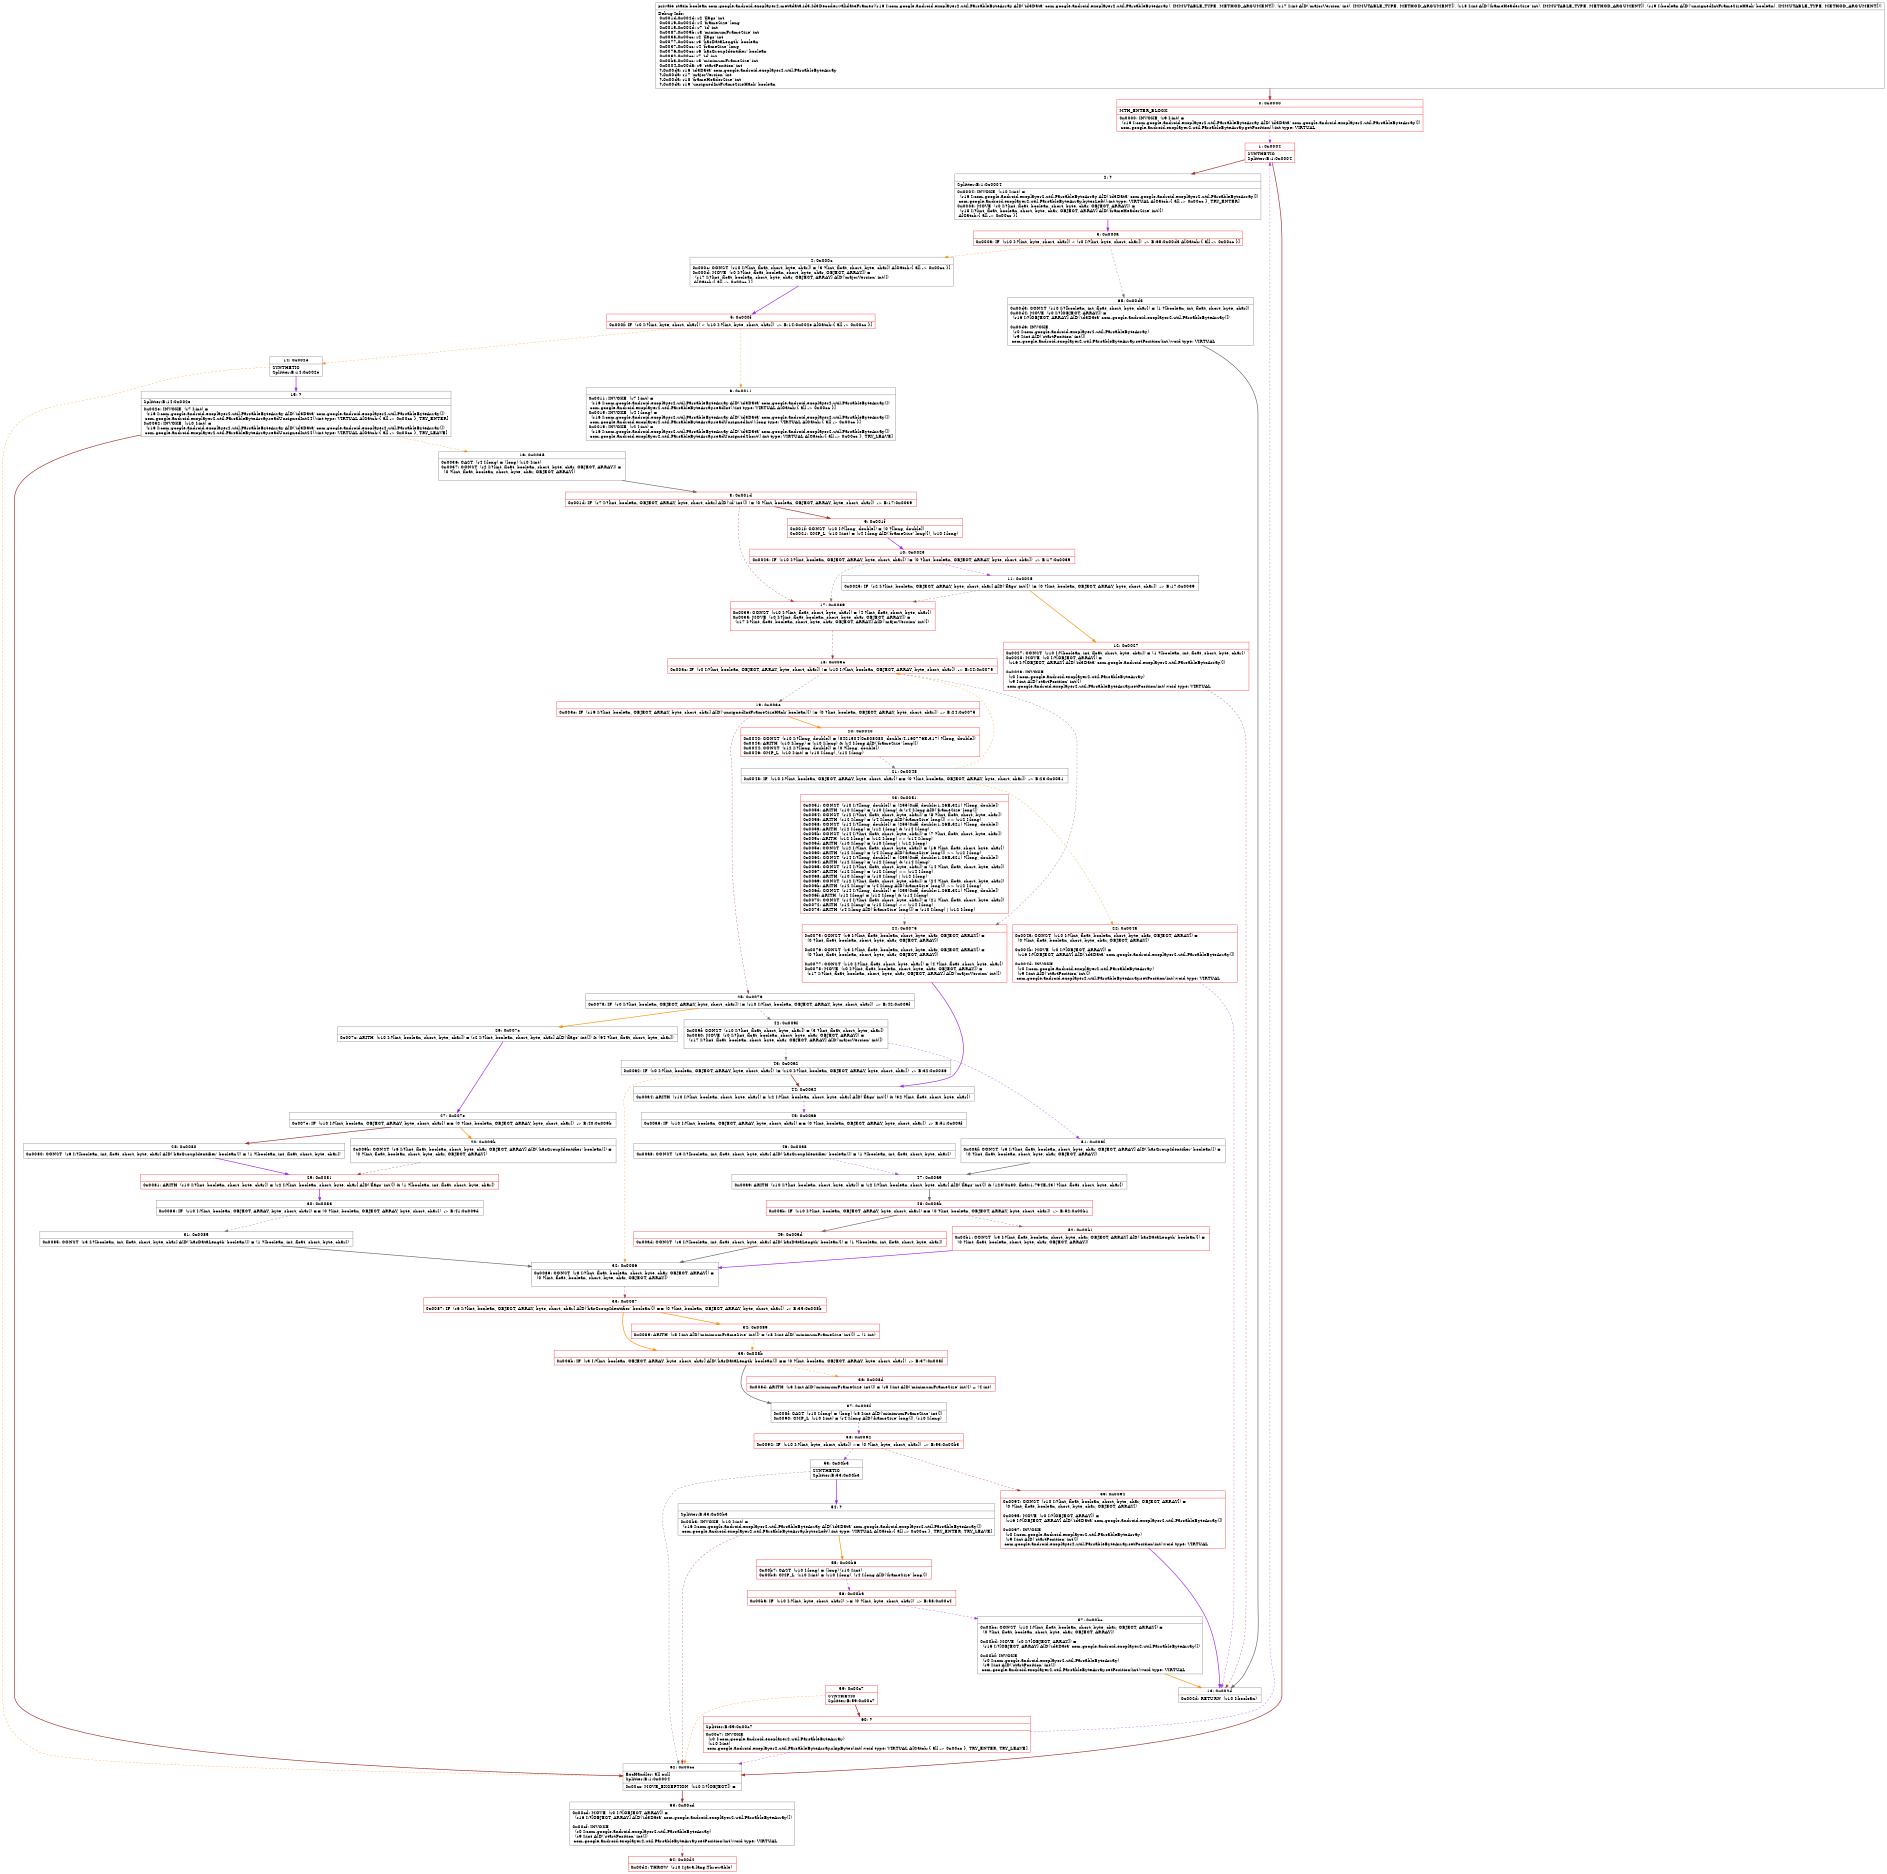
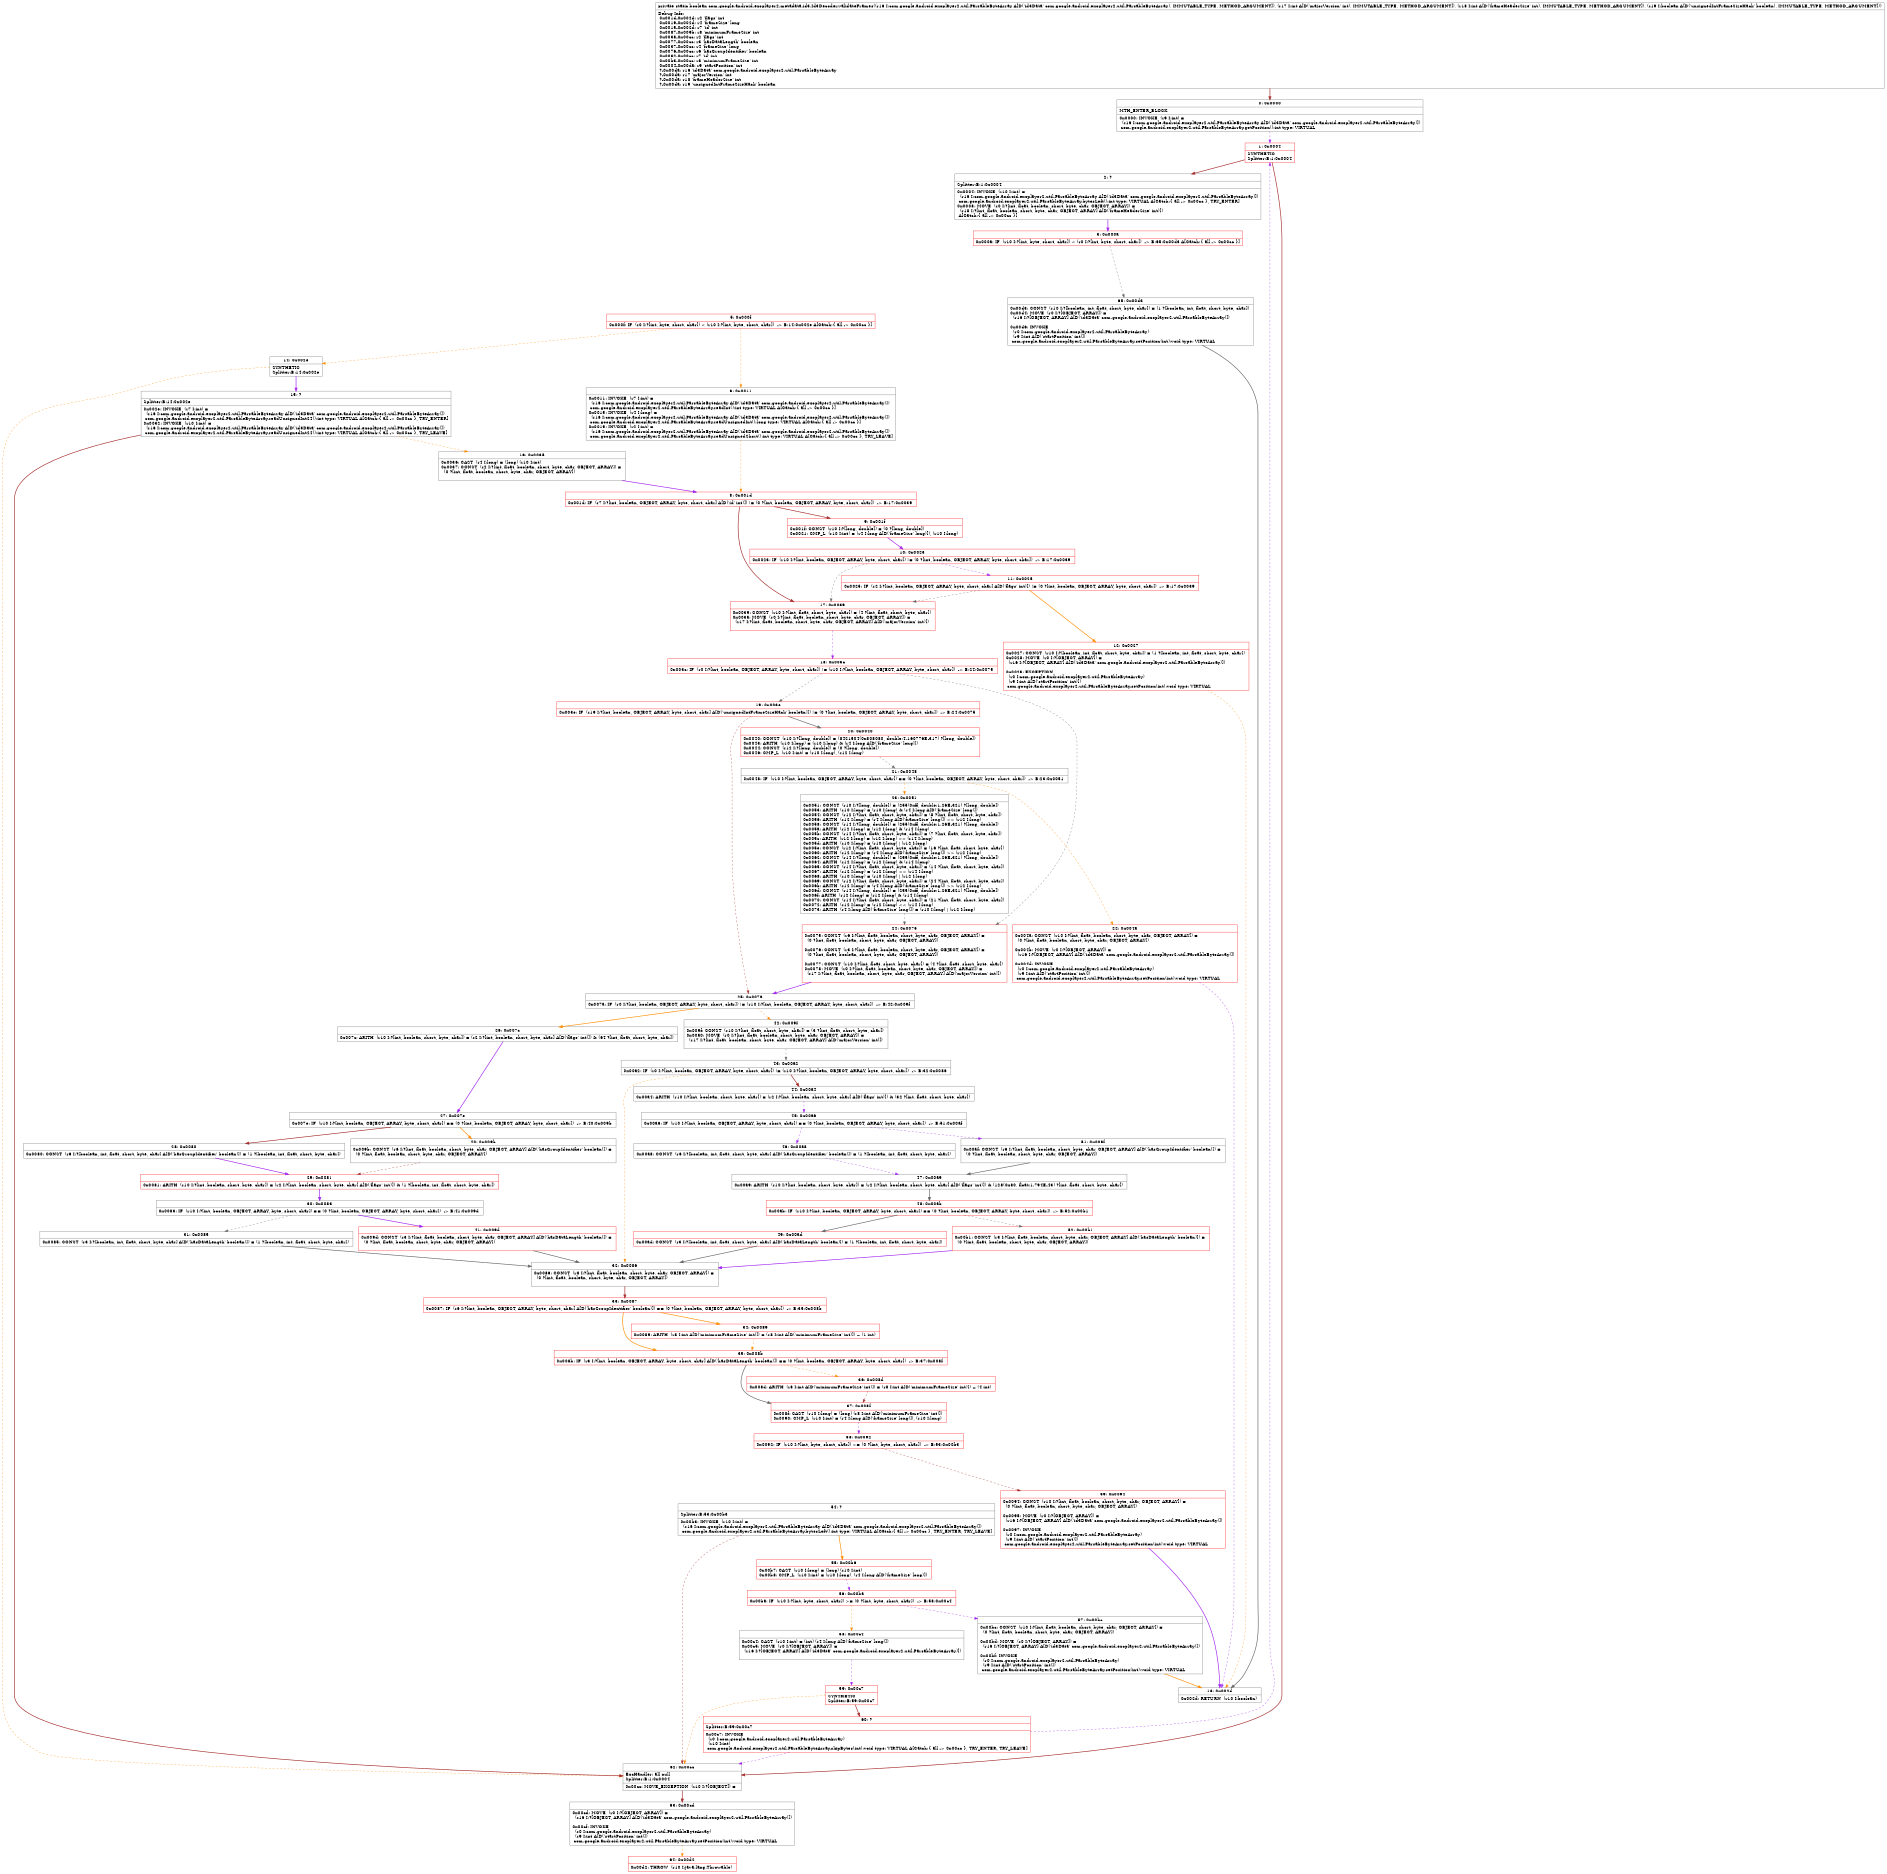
(1270, 116) -> (1270, 116)
(822, 272) -> none
none -> (741, 464)
(658, 486) -> (658, 486)
(747, 564) -> (747, 564)
(1020, 583) -> (1020, 583)
(833, 643) -> (833, 643)
(1026, 672) -> (1031, 672)
(983, 702) -> (905, 787)
(803, 722) -> (803, 722)
(905, 854) -> (905, 854)
(763, 1013) -> (763, 1013)
(963, 1051) -> (794, 987)
(989, 1076) -> (924, 1133)
none -> (800, 1134)
(1246, 1181) -> (1246, 1181)
none -> (487, 1239)
(625, 1291) -> (625, 1291)
none -> (866, 1395)
(859, 1412) -> (859, 1412)
(836, 1470) -> none
none -> (852, 1645)
(682, 1849) -> (682, 1849)
